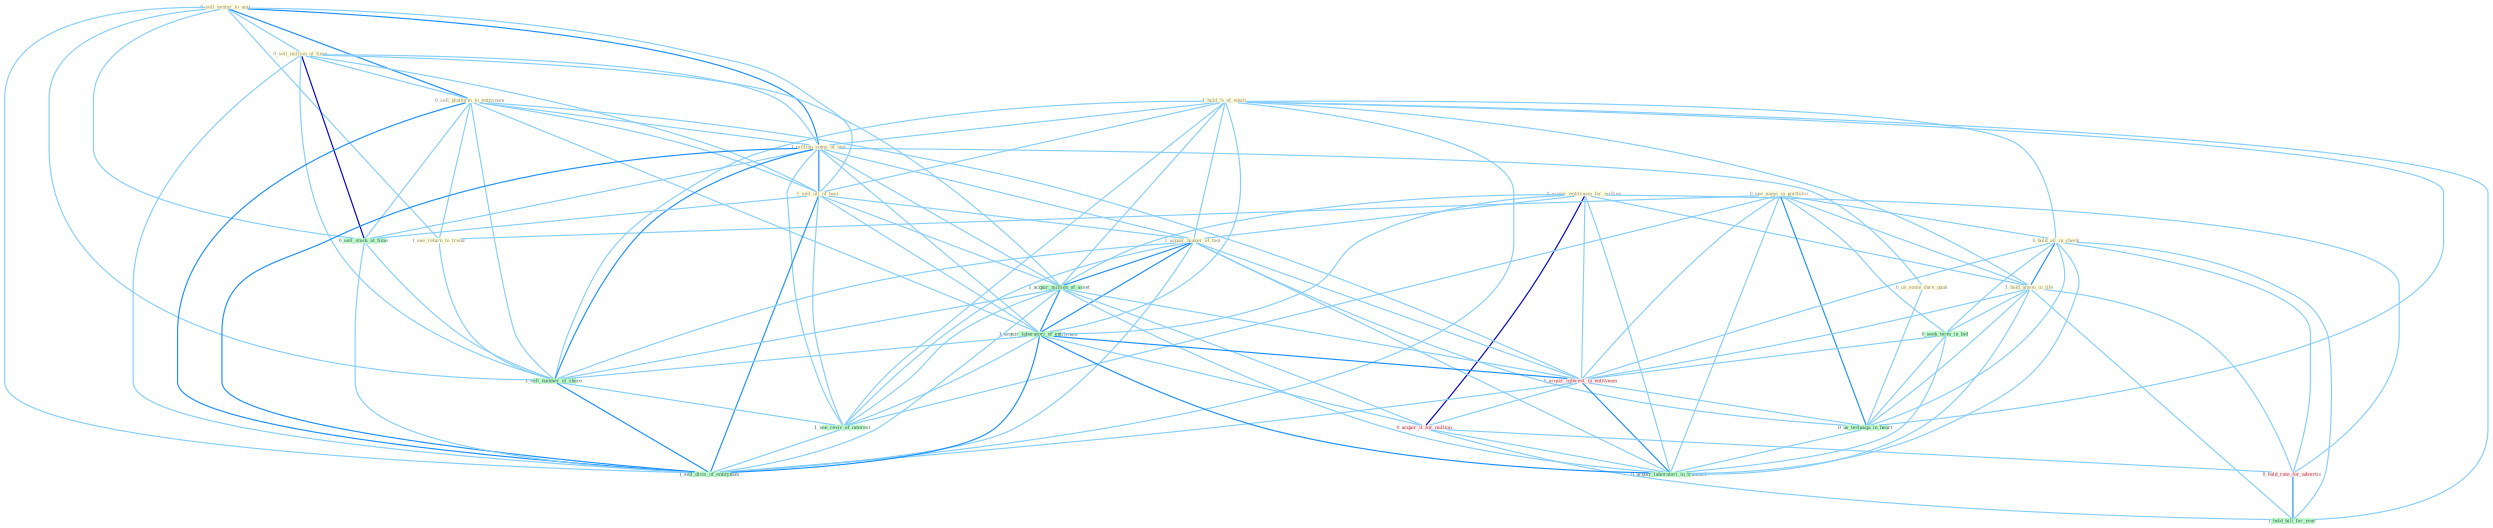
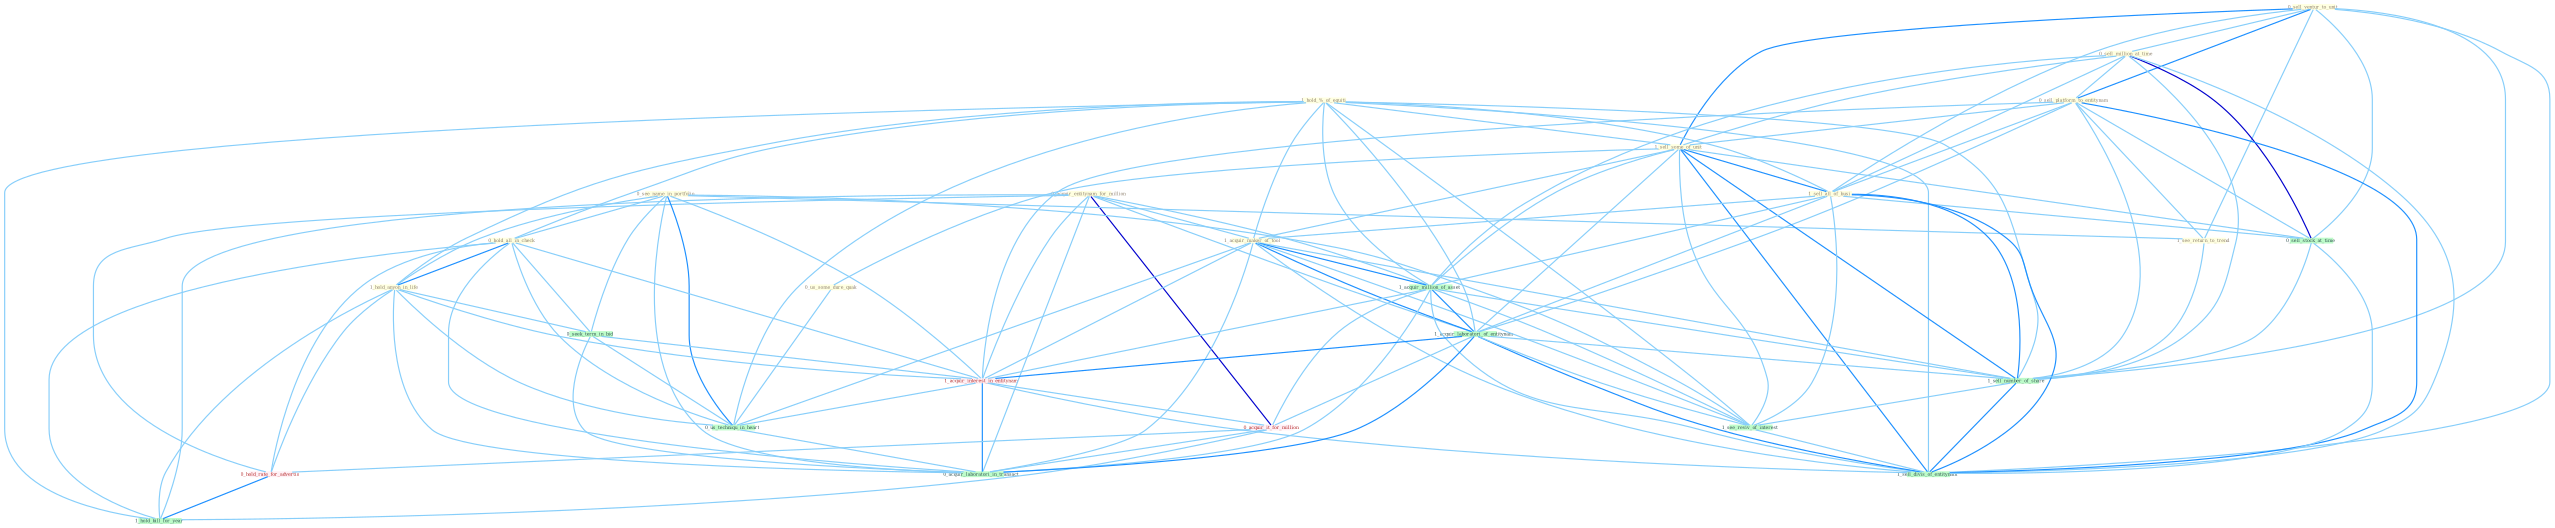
(819, 147) -> (1680, 147)
(1808, 241) -> (358, 226)
none -> (1993, 244)
